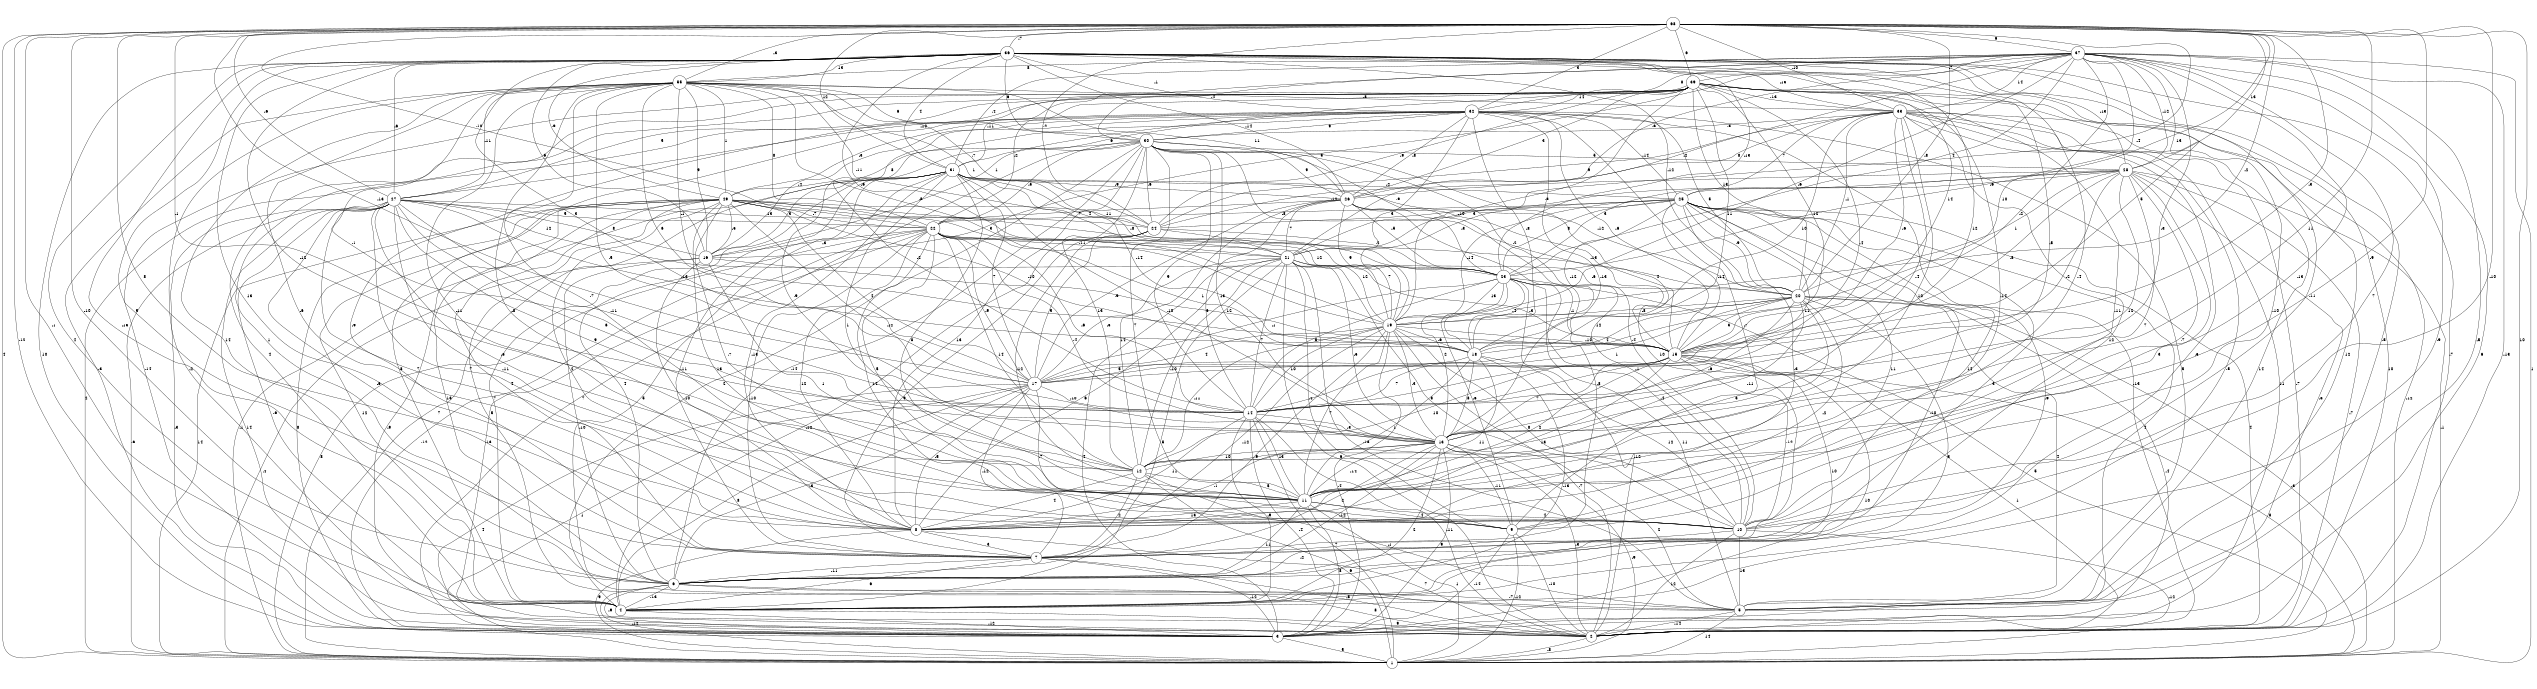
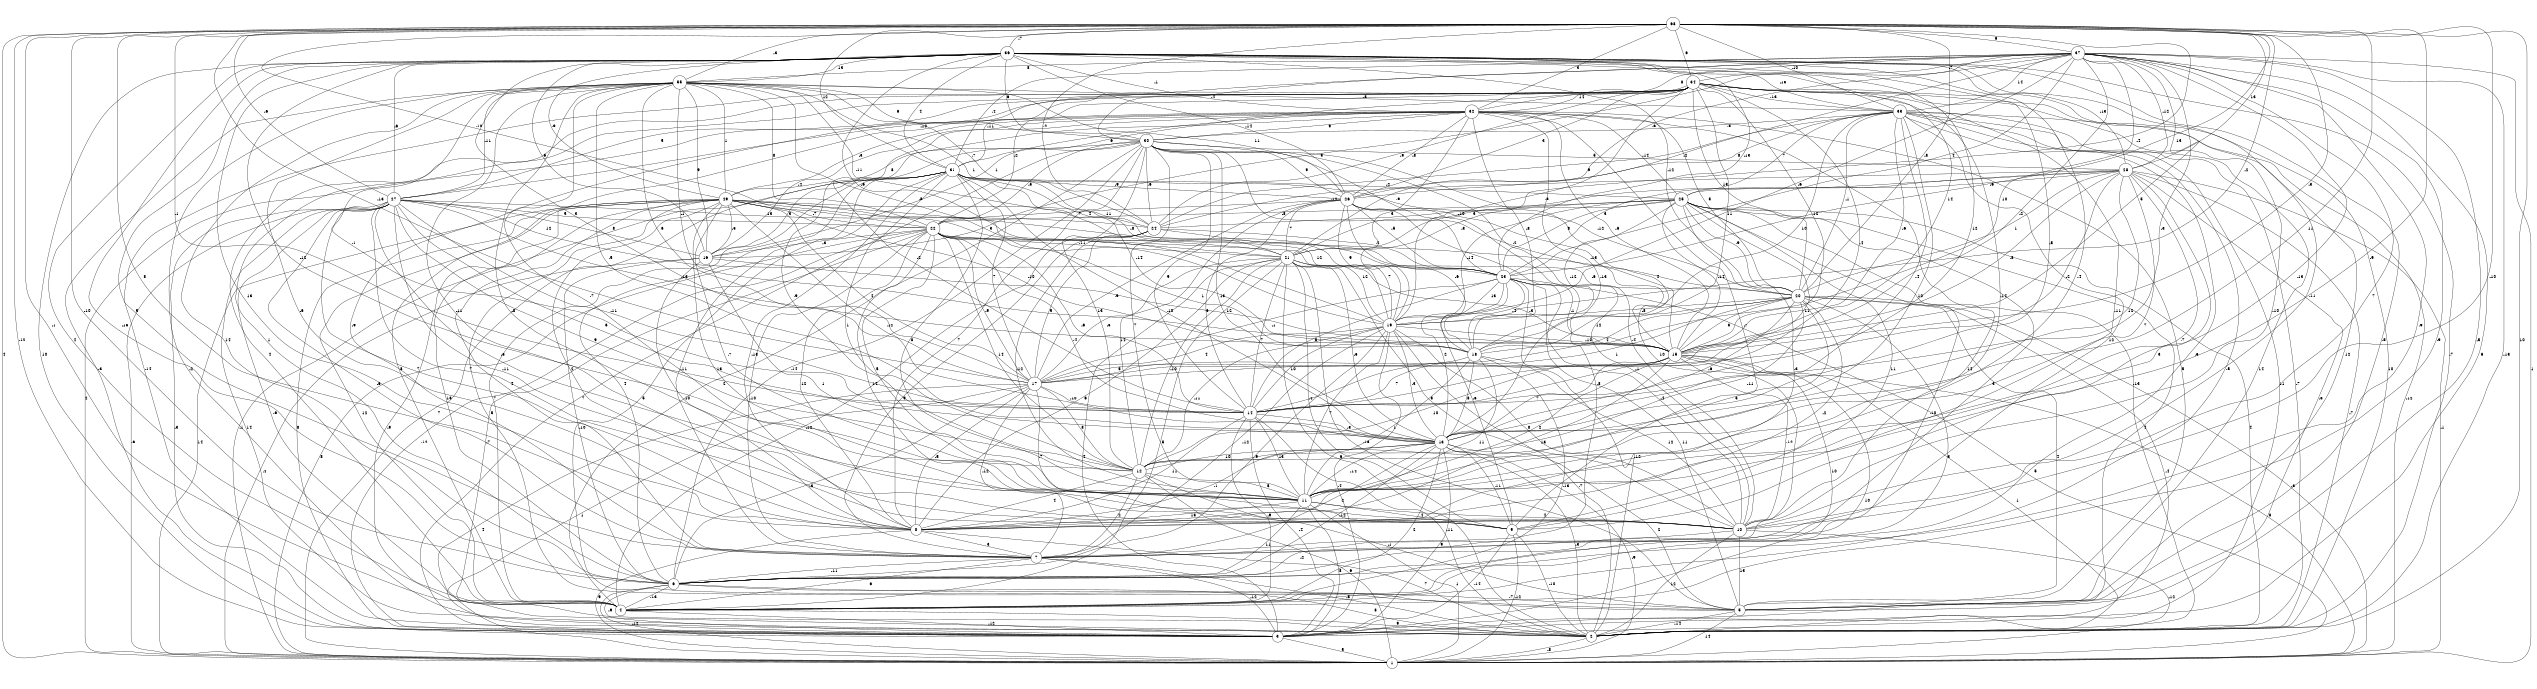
(1693, 82) -> (1693, 82)
(959, 340) -> (959, 340)
(1432, 340) -> (1441, 274)
(488, 442) -> (488, 442)
(809, 457) -> (1082, 430)
(1326, 540) -> none
(1475, 557) -> (1831, 543)
